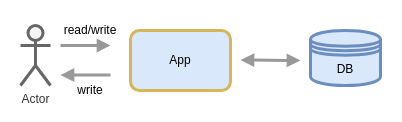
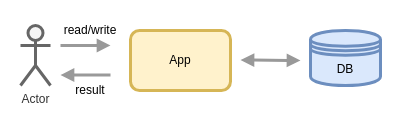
(181, 61) -> (181, 61)
(91, 91) -> (91, 91)
